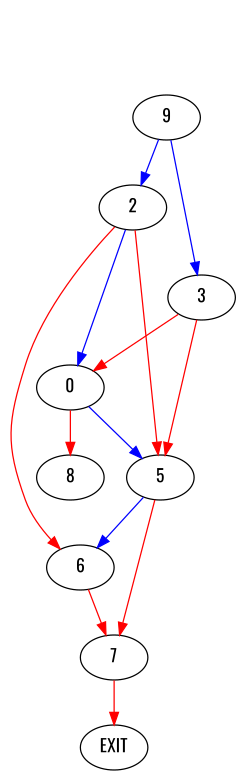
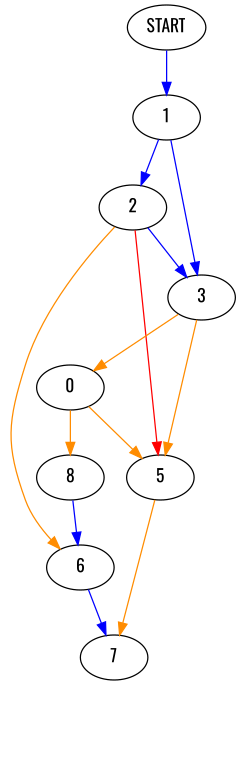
none -> (167, 28)
(167, 118) -> (167, 118)
(104, 292) -> (163, 248)
(137, 342) -> (137, 342)
(22, 375) -> (22, 375)
(182, 381) -> (182, 381)
(70, 426) -> (70, 426)
(111, 428) -> (111, 428)
(125, 518) -> (75, 516)
(139, 561) -> (139, 561)
(95, 606) -> (95, 606)
(114, 748) -> none
